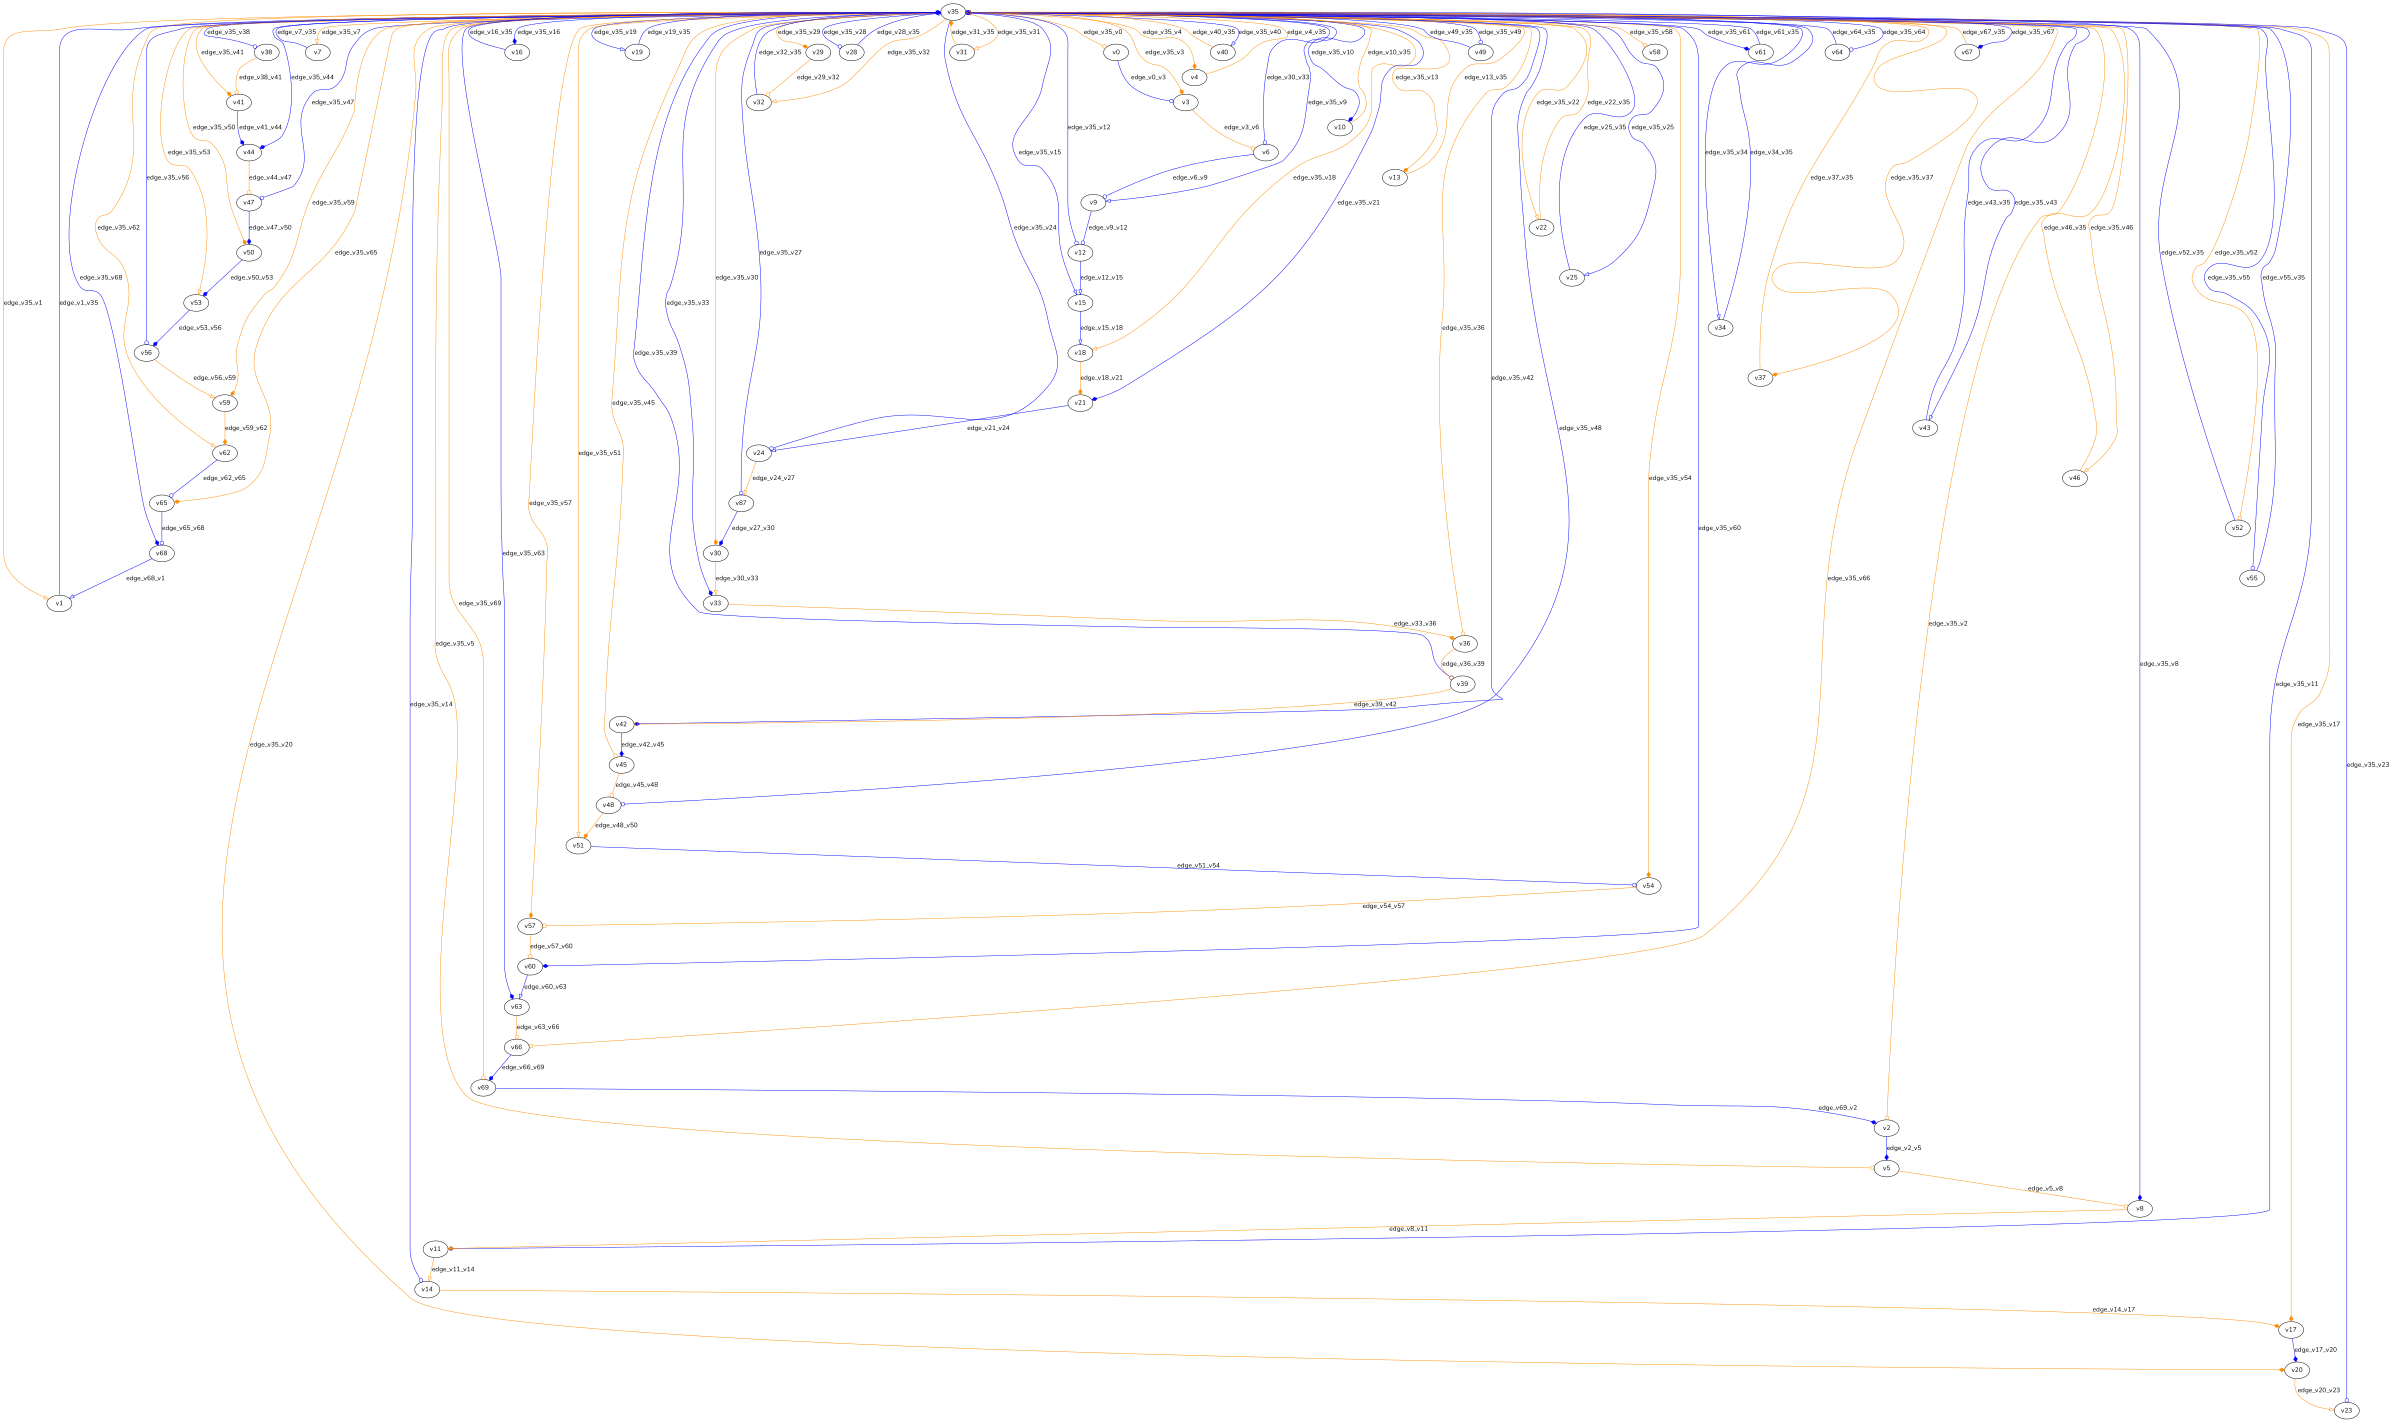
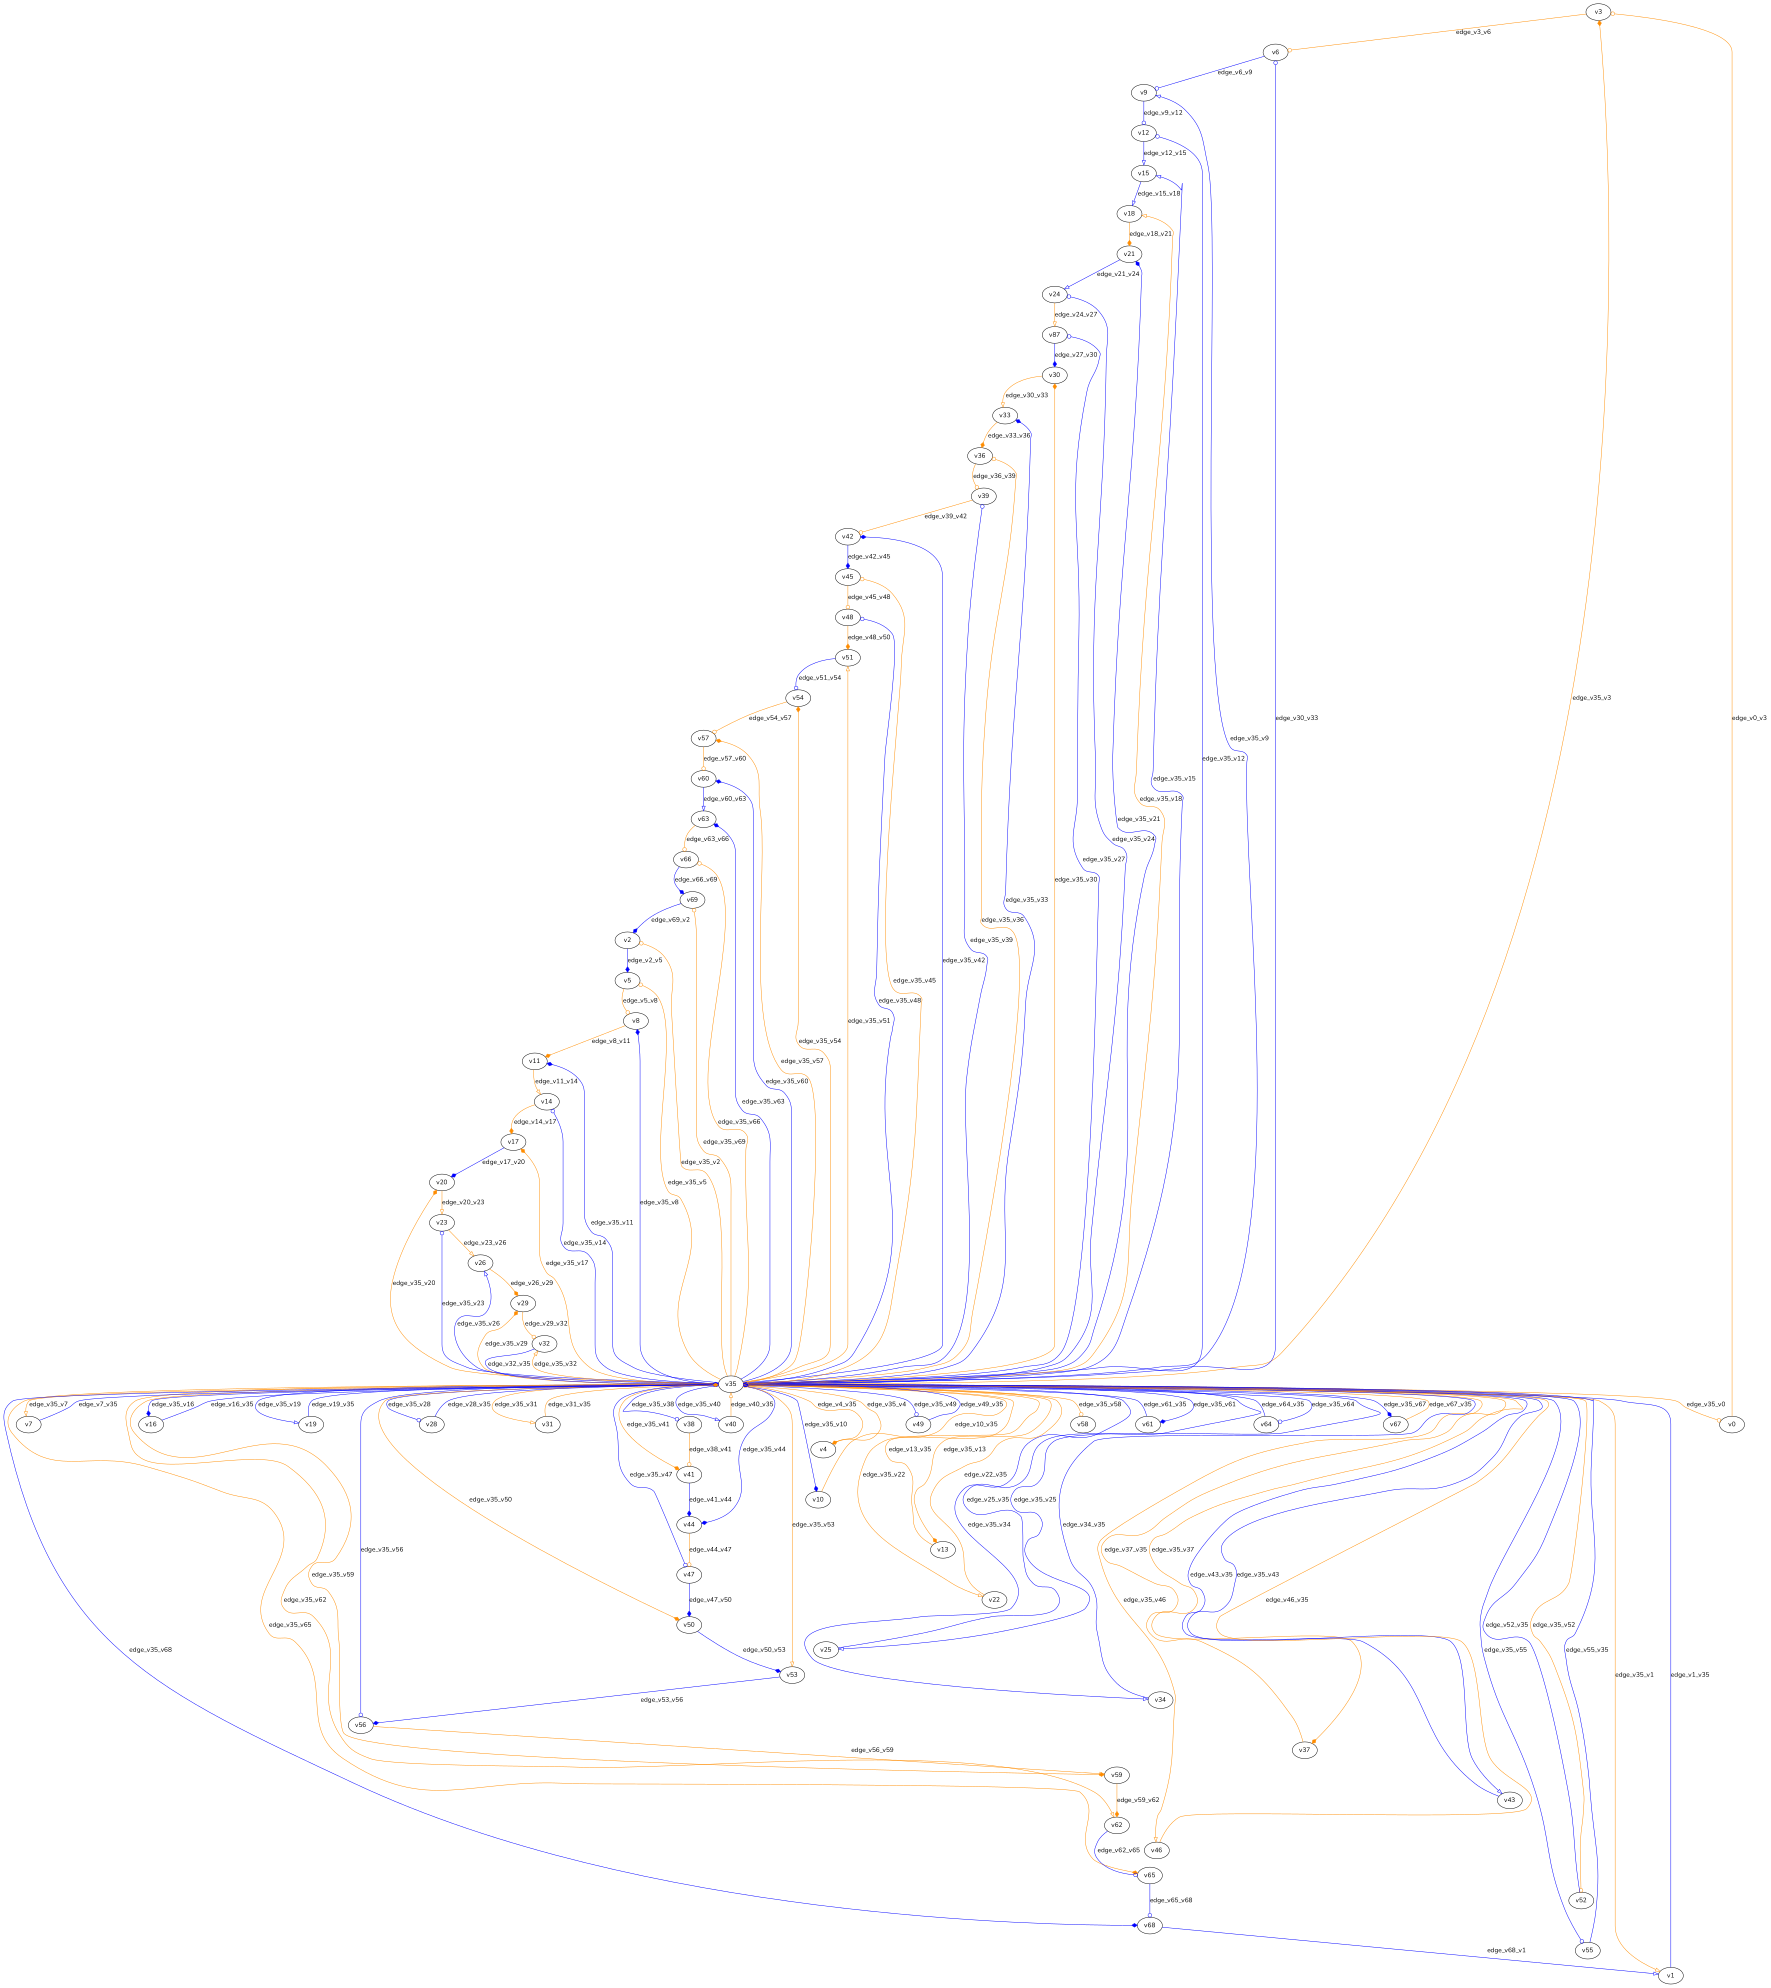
(1136, 90) -> (1732, 670)
none -> (480, 1263)
